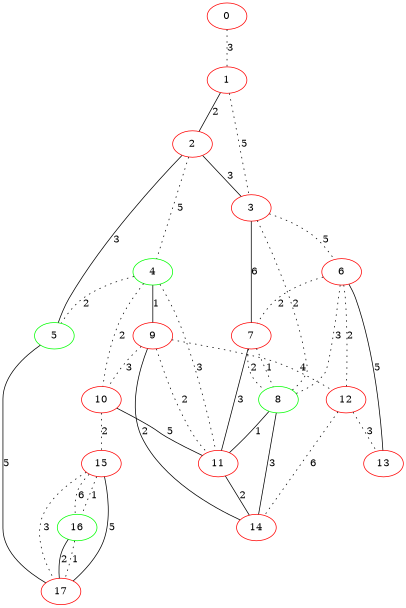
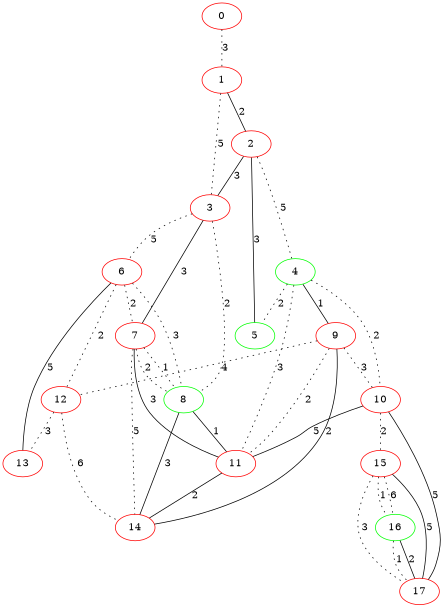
(255, 272) -> (184, 272)
none -> (133, 432)
(3, 466) -> (430, 492)
